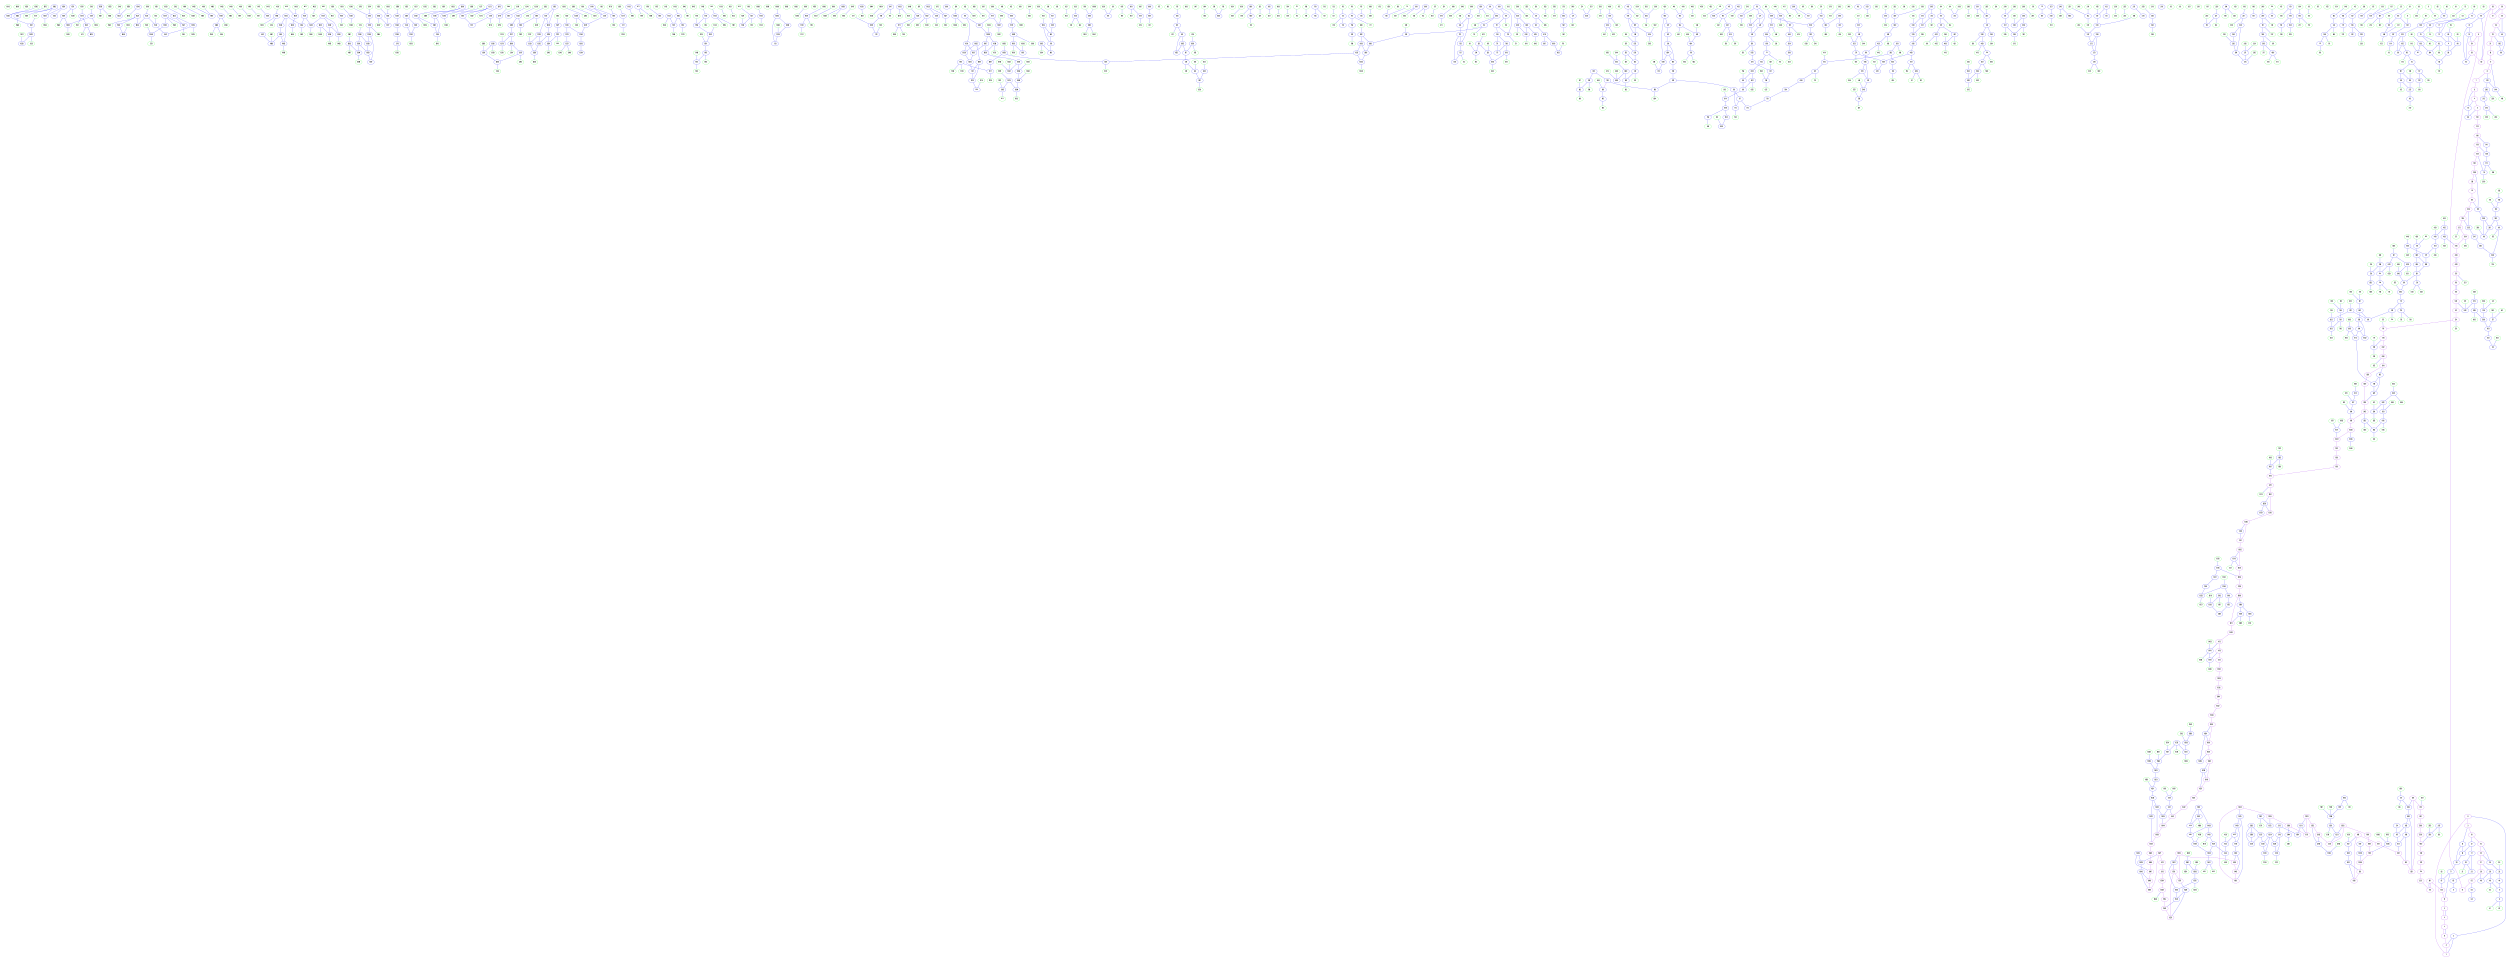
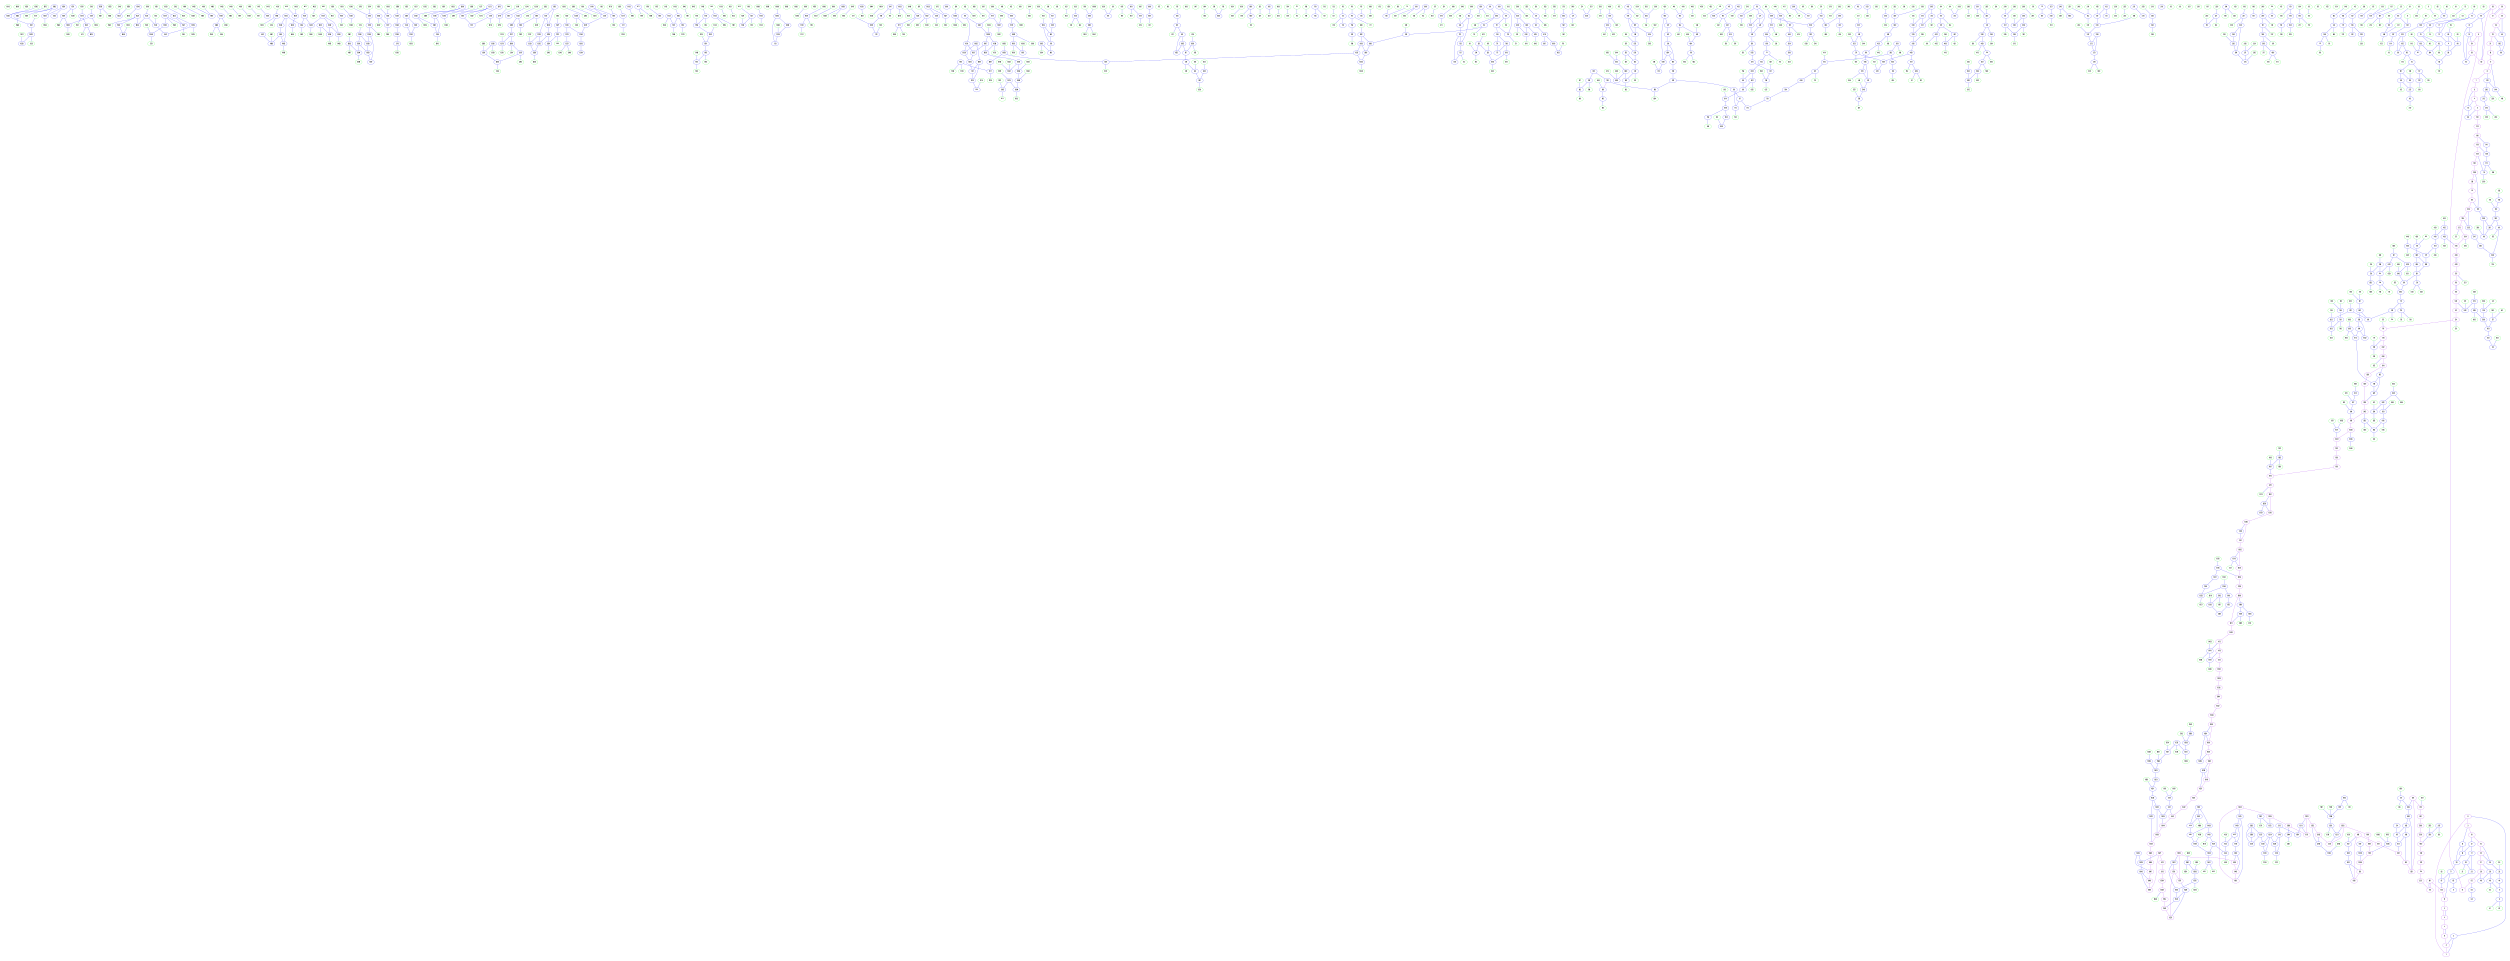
none -> (388, 34)
